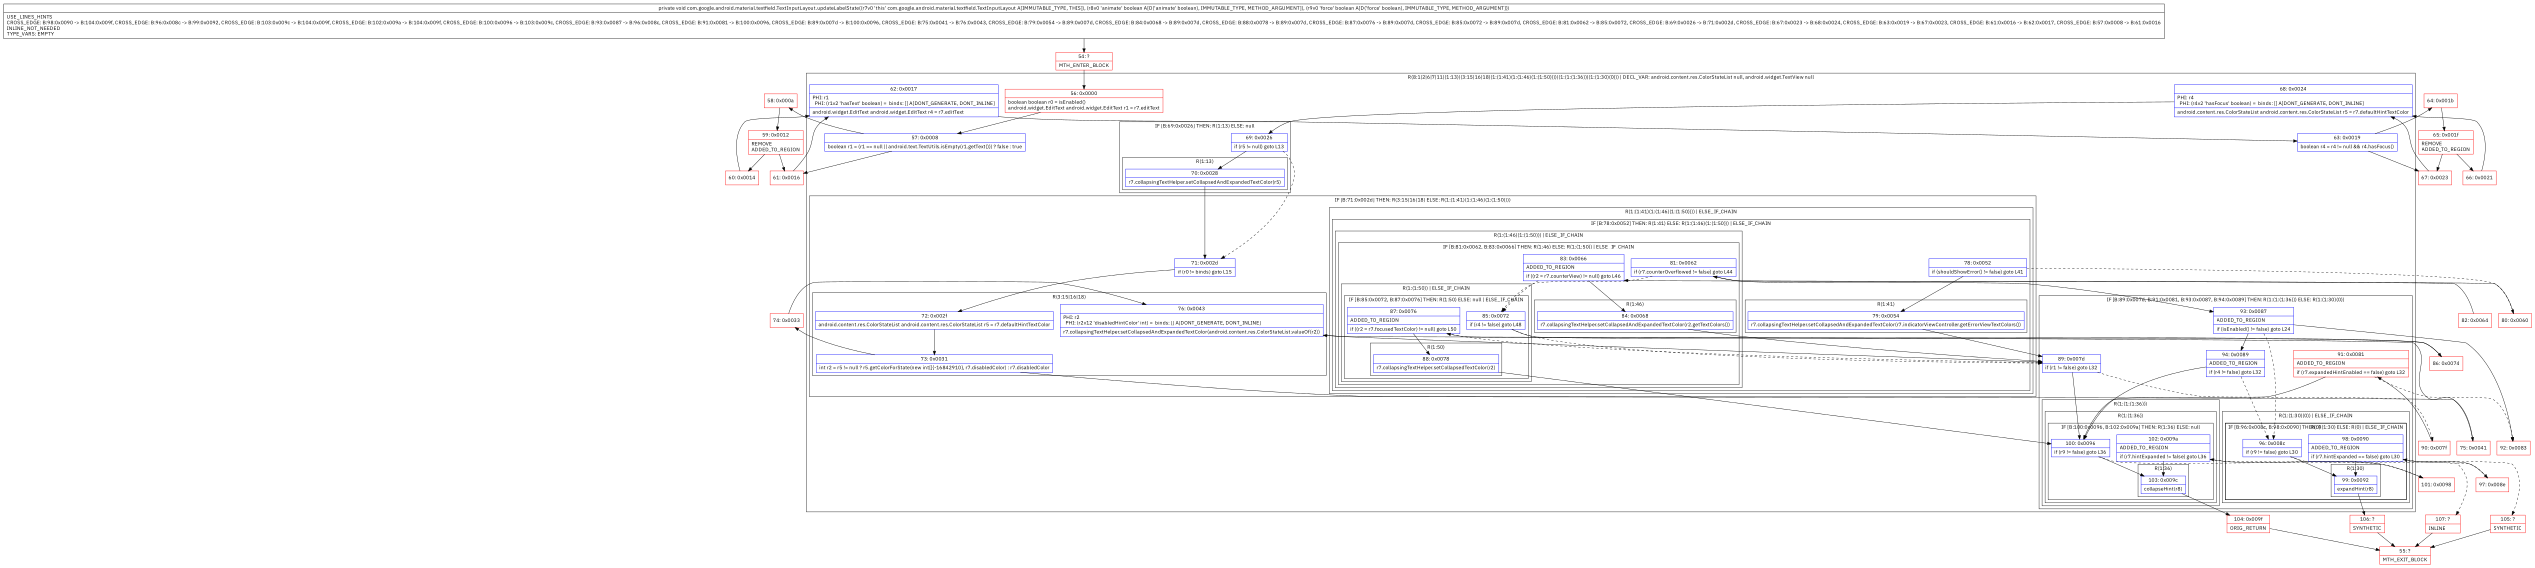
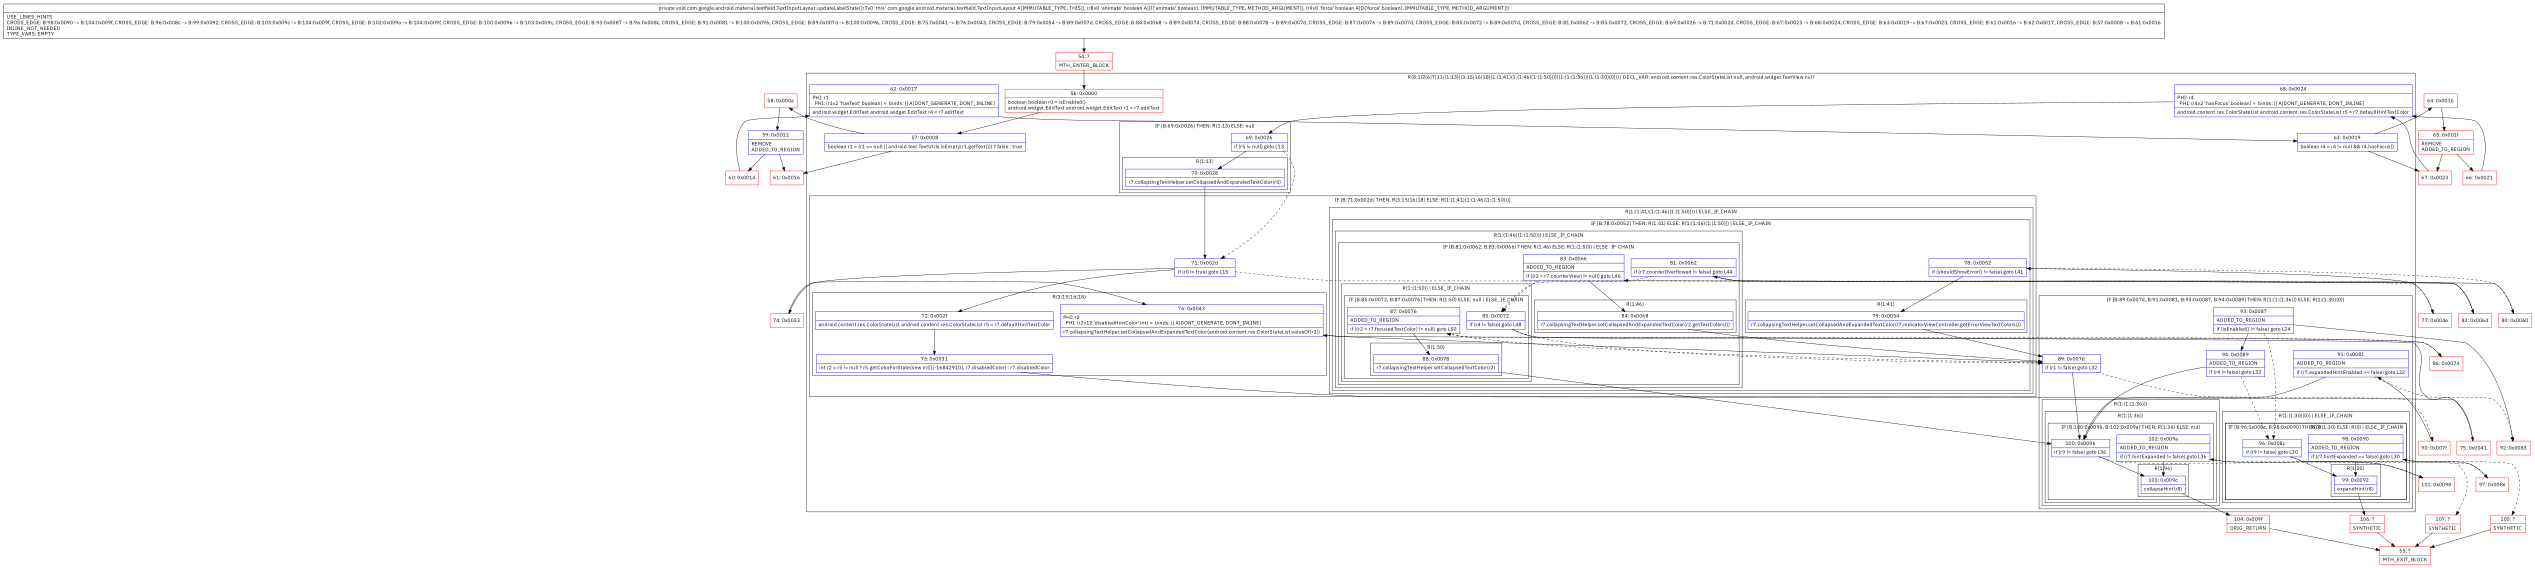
(776, 142) -> (776, 142)
(811, 145) -> none
(1205, 272) -> (1203, 272)
(2025, 284) -> (2100, 281)
none -> (2435, 321)
(1949, 337) -> (1949, 337)
(835, 345) -> (976, 273)
(2351, 364) -> (2351, 364)
(2163, 469) -> (2163, 469)
(2437, 528) -> (2443, 528)
